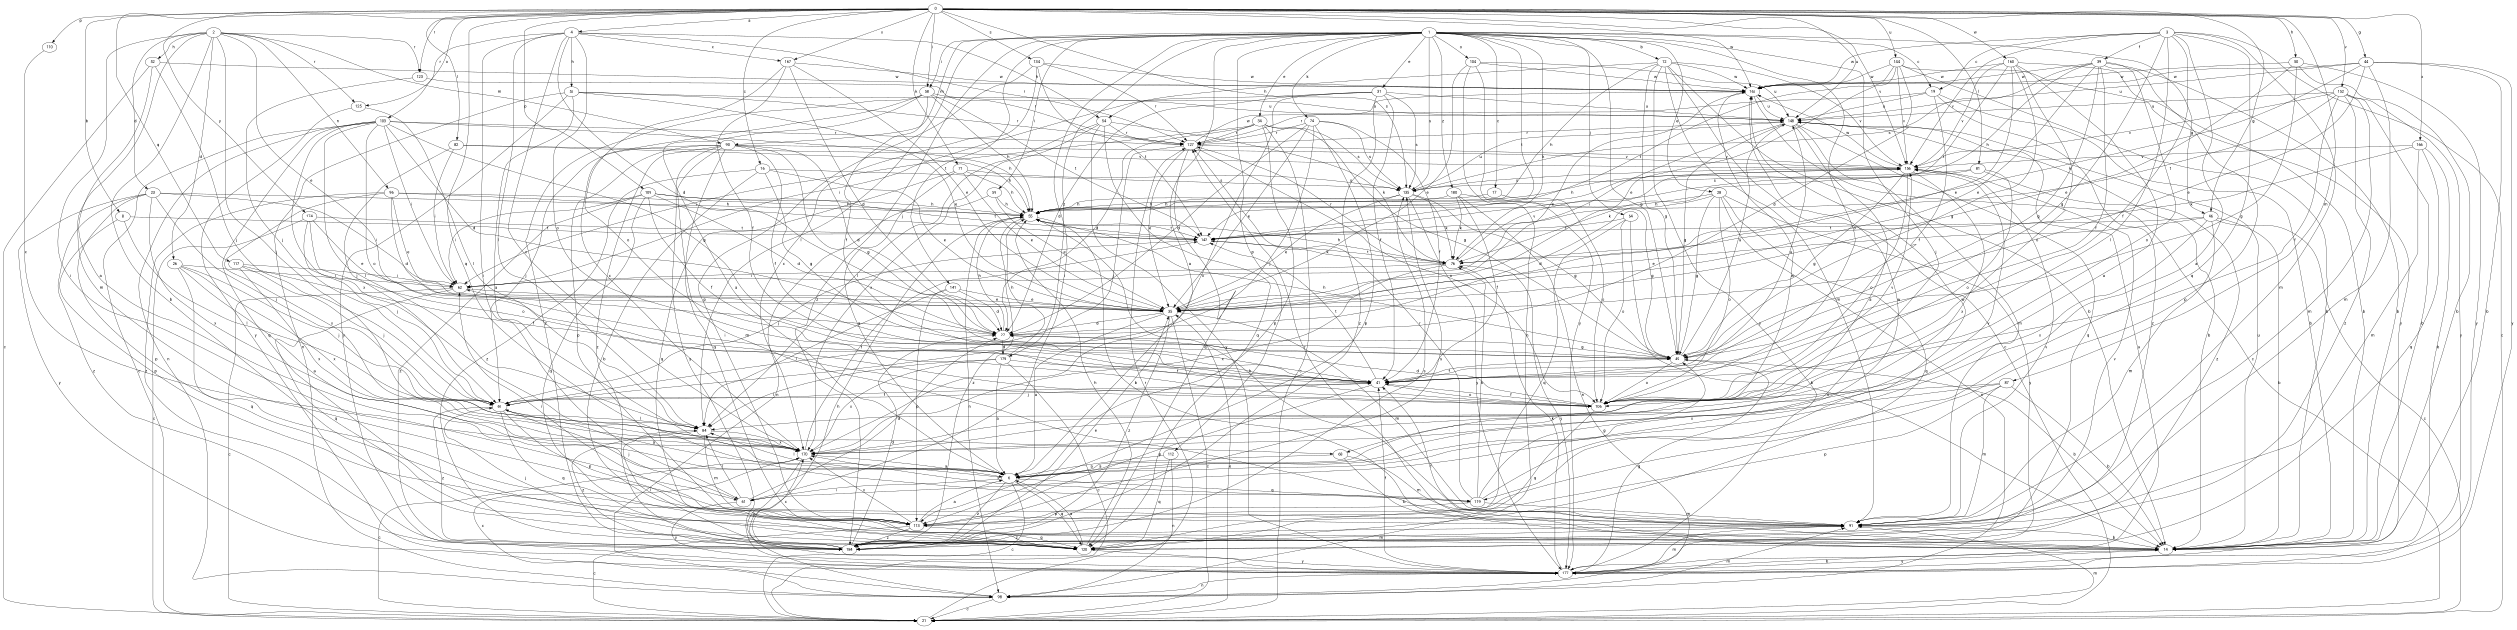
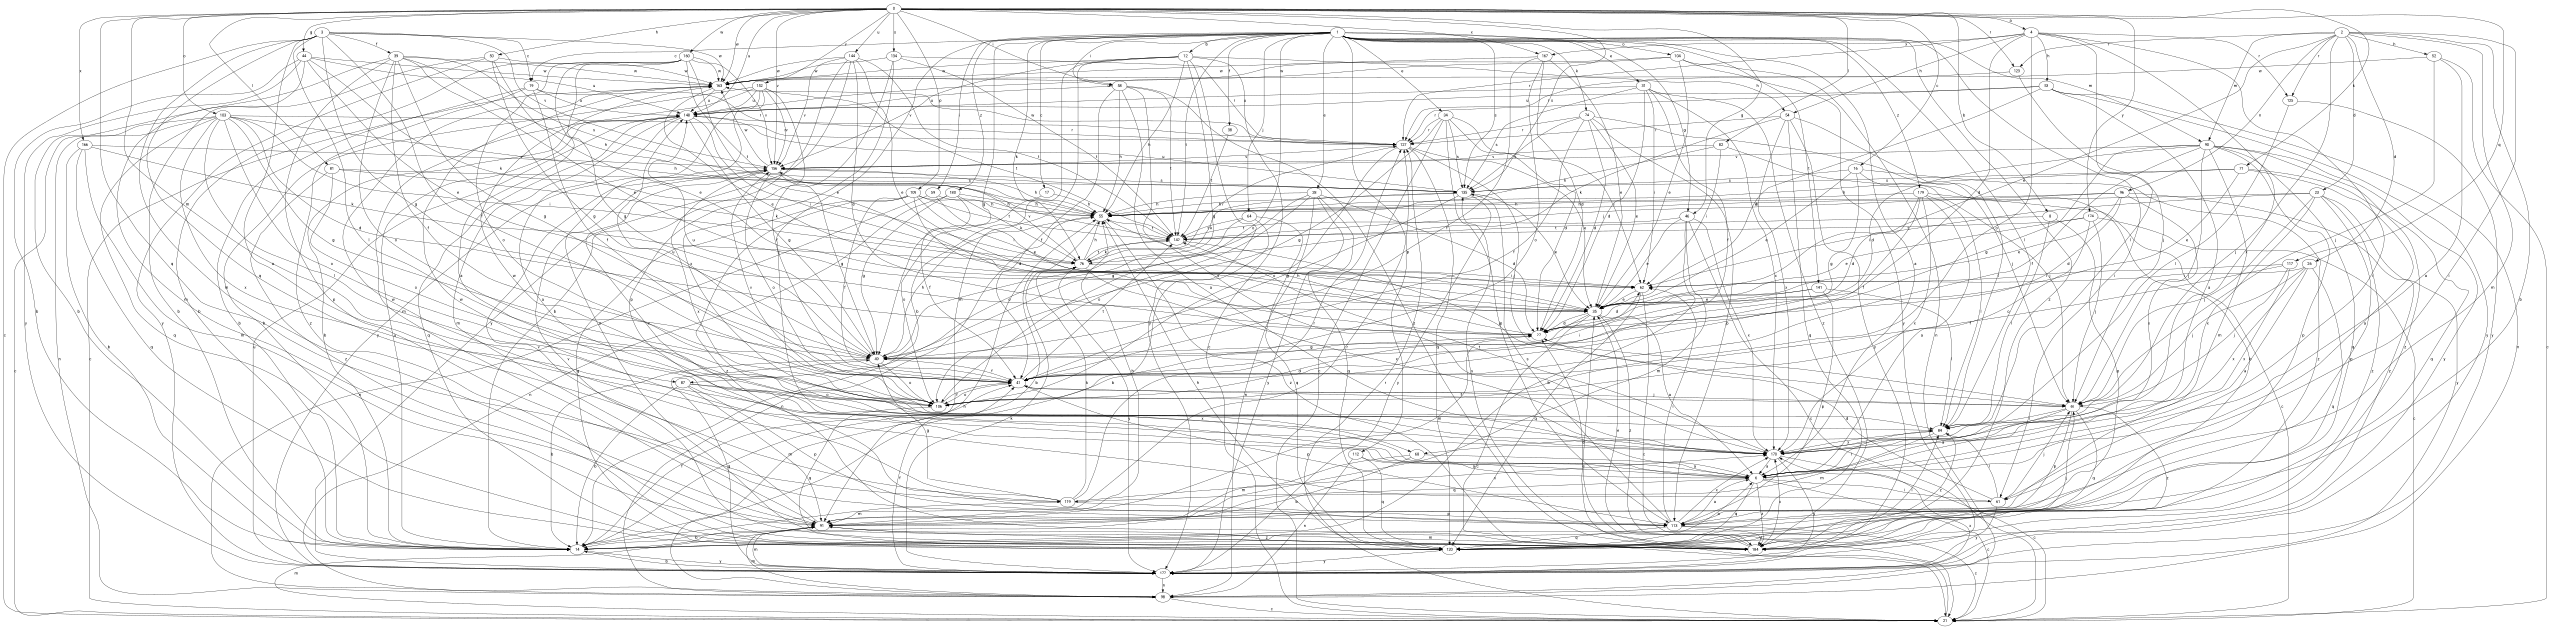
(50, 47) -> none
none -> (1230, 130)
(1620, 311) -> (973, 315)
(1003, 347) -> (1839, 285)
